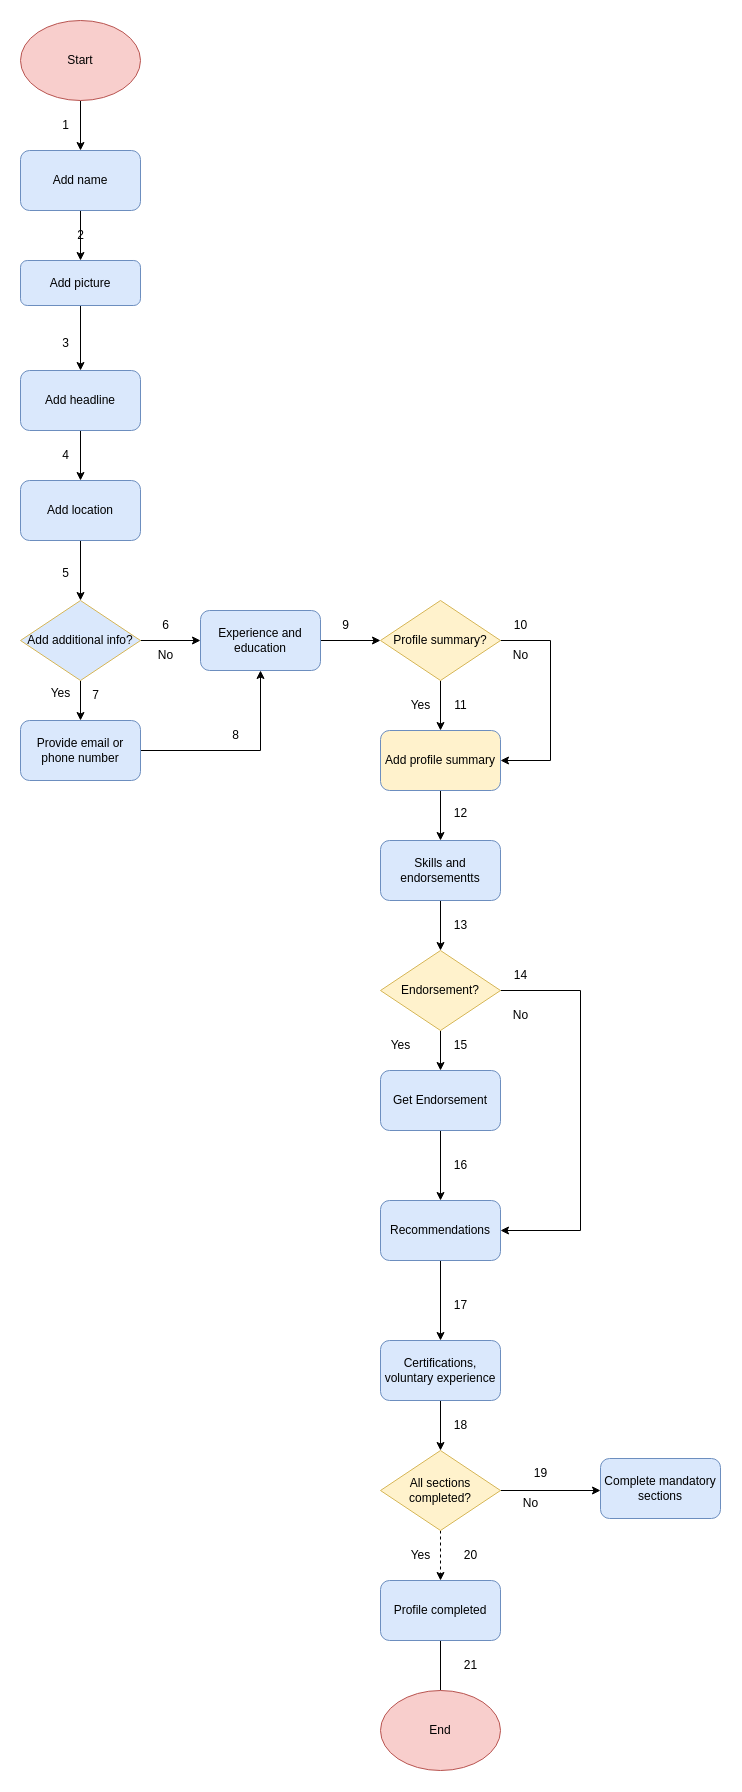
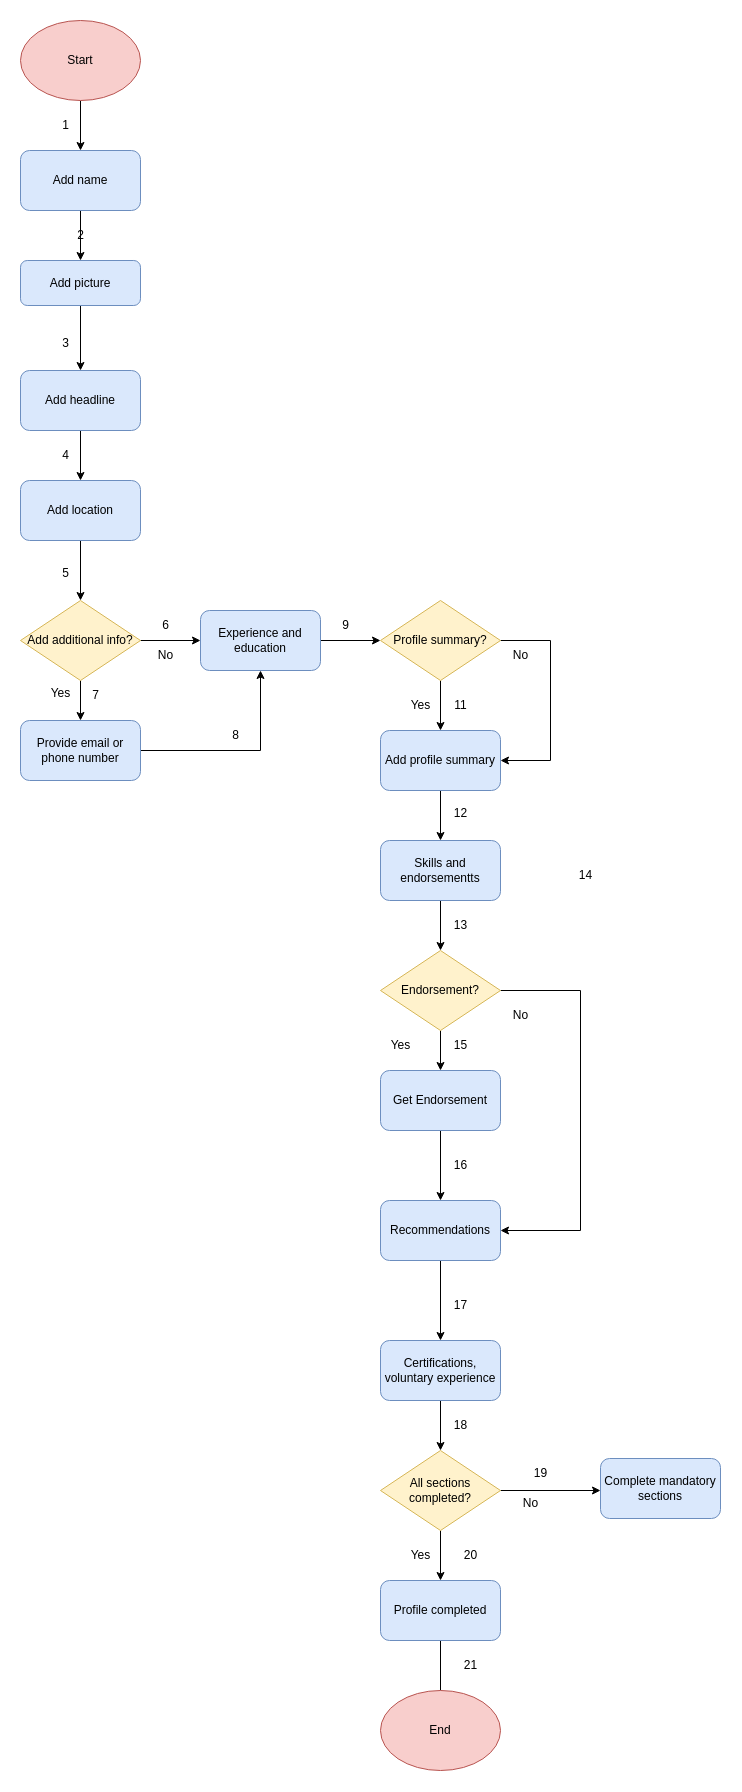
(521, 626) -> none
(81, 641) -> (81, 641)
(441, 761) -> (441, 761)
(521, 976) -> (586, 876)
(441, 1553) -> (441, 1553)
